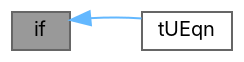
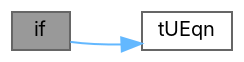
(116, 18) -> (96, 44)
